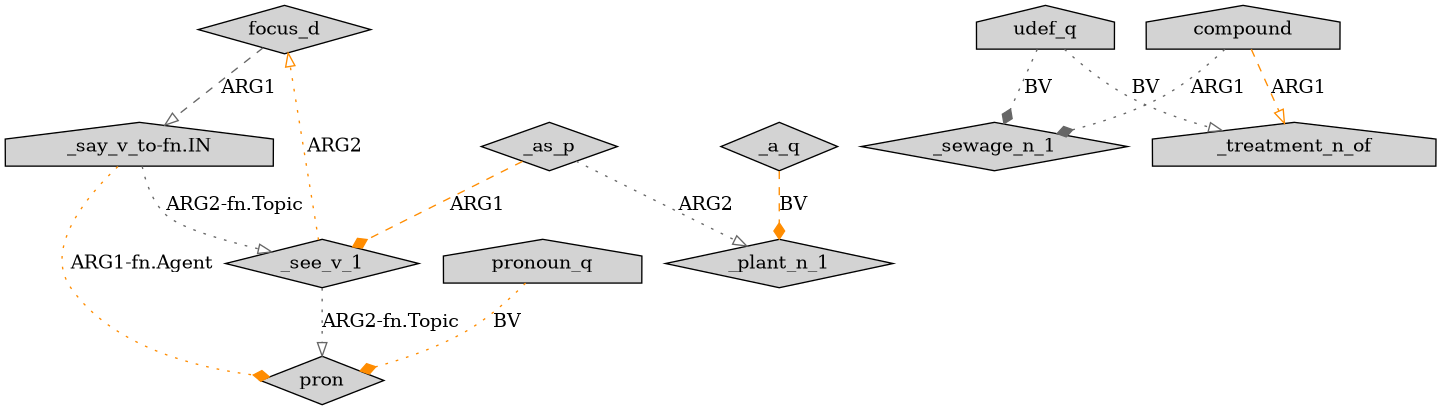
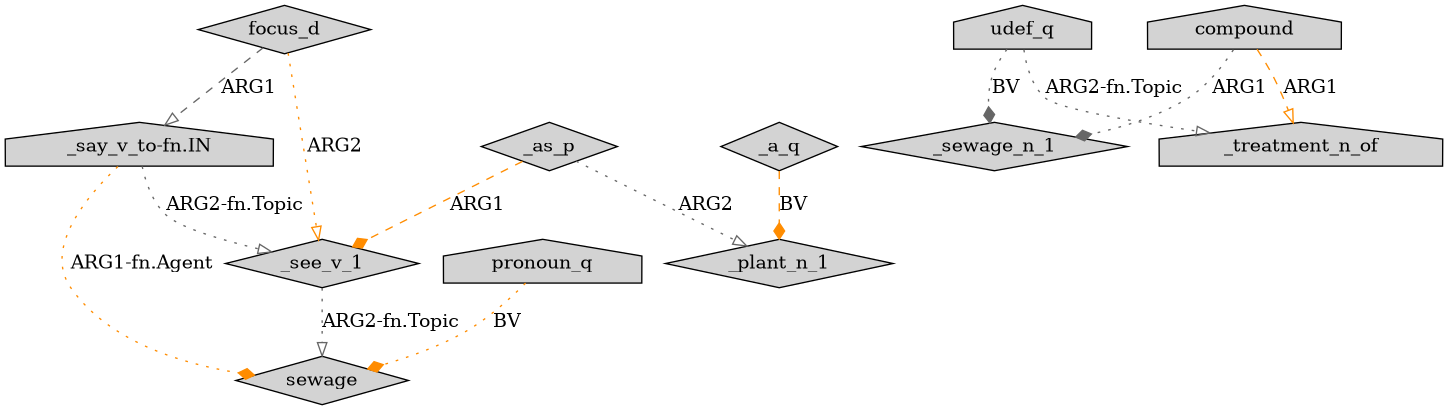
(1146, 88) -> (1114, 88)
(304, 153) -> (302, 140)
(322, 380) -> (322, 380)
